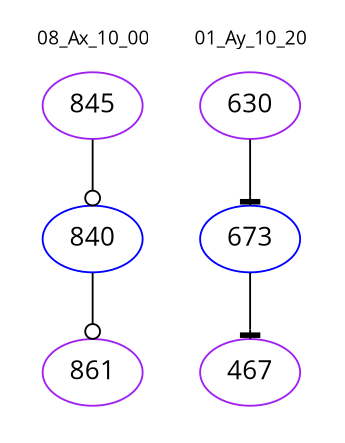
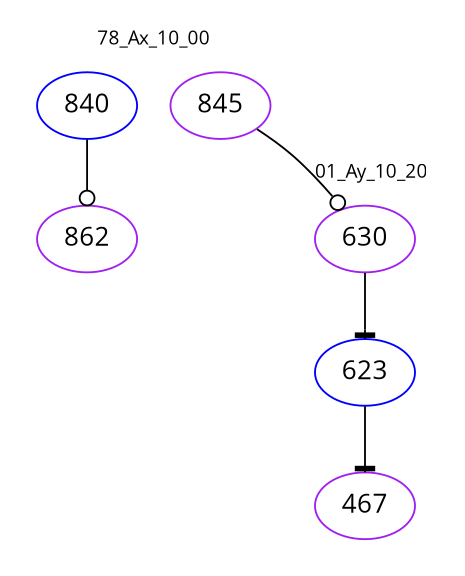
(94, 40) -> (154, 40)
(93, 165) -> (312, 174)
(250, 239) -> (365, 372)
(93, 372) -> (87, 239)
